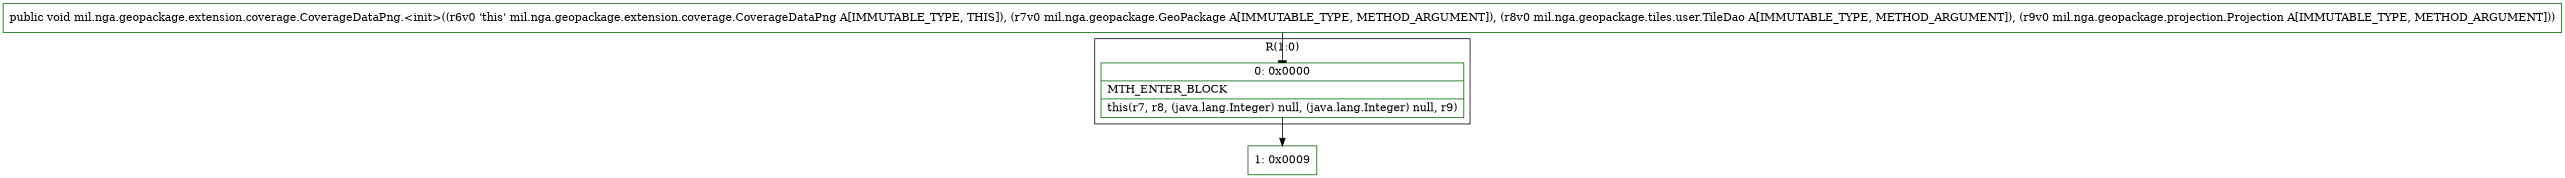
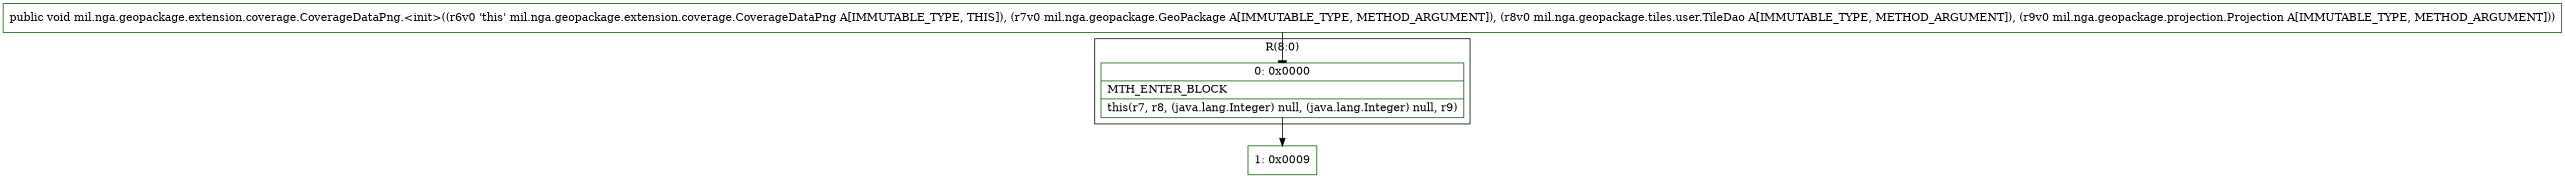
(1282, 48) -> (1282, 48)
